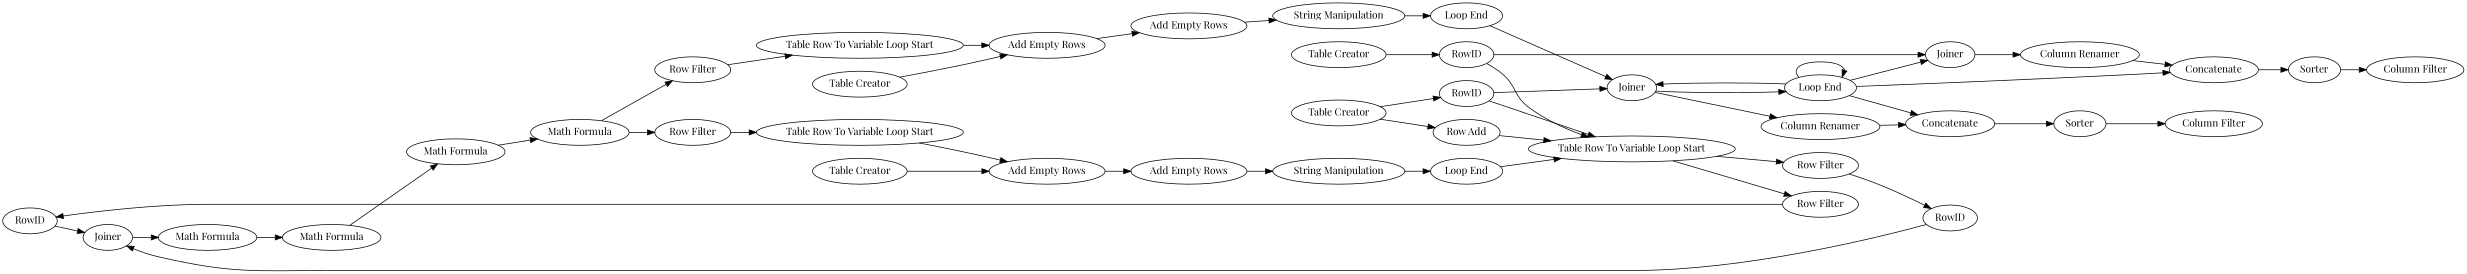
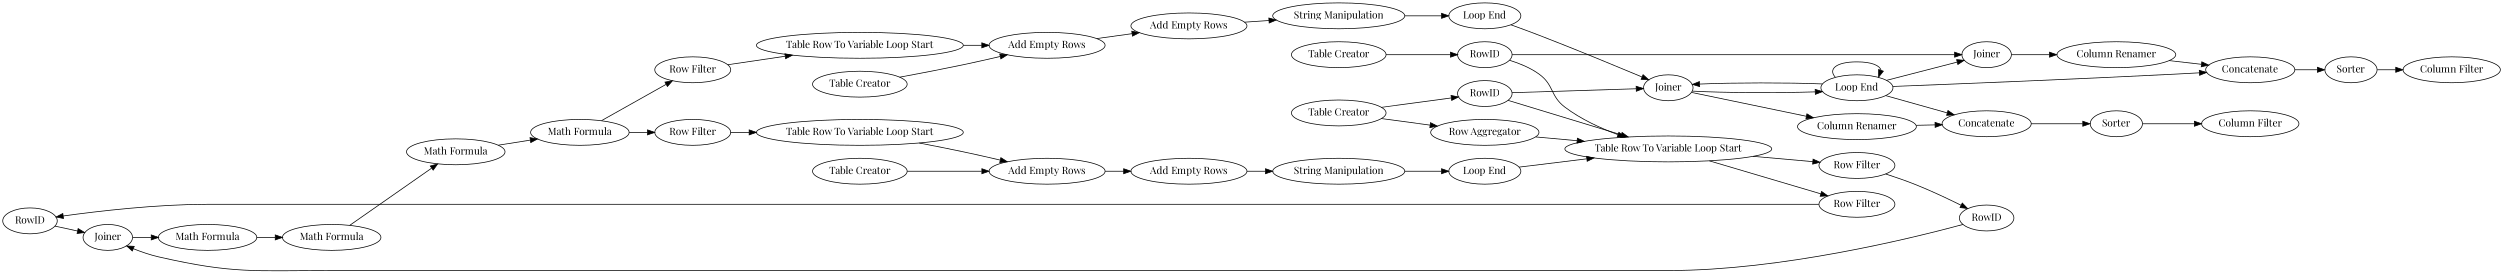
(1467, 132) -> (1485, 132)
